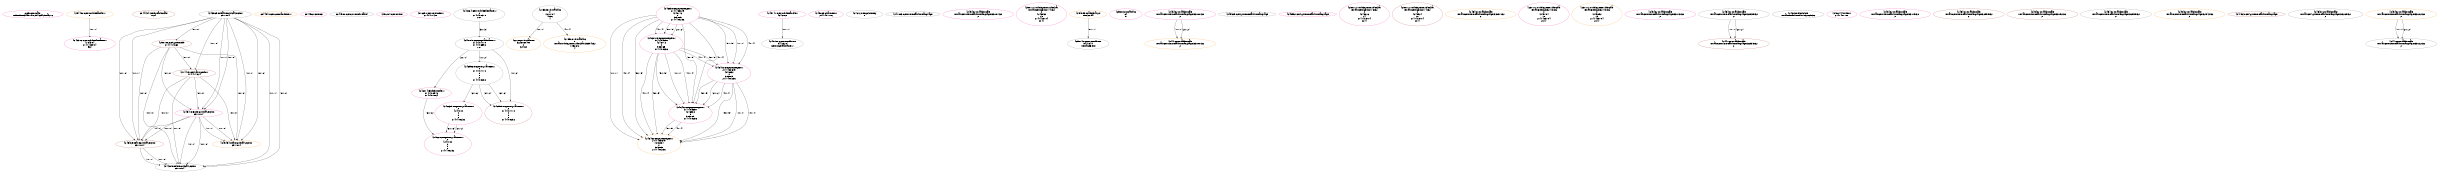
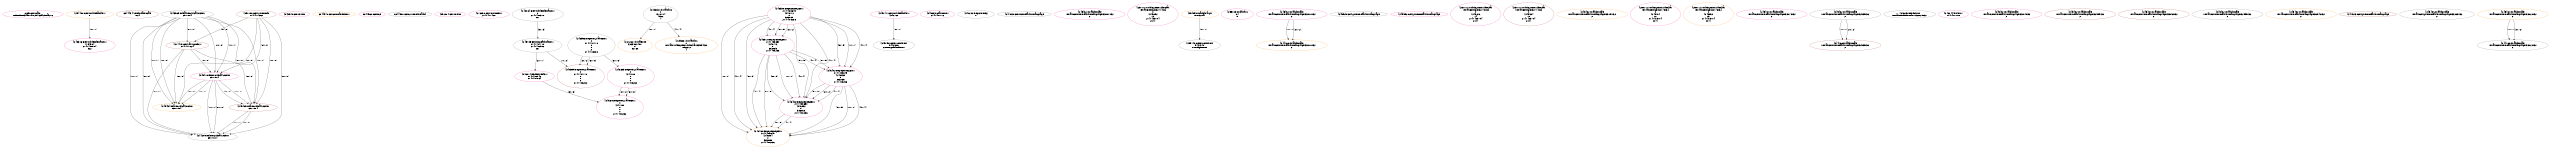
none -> (294, 14)
(195, 27) -> none
(479, 56) -> none
